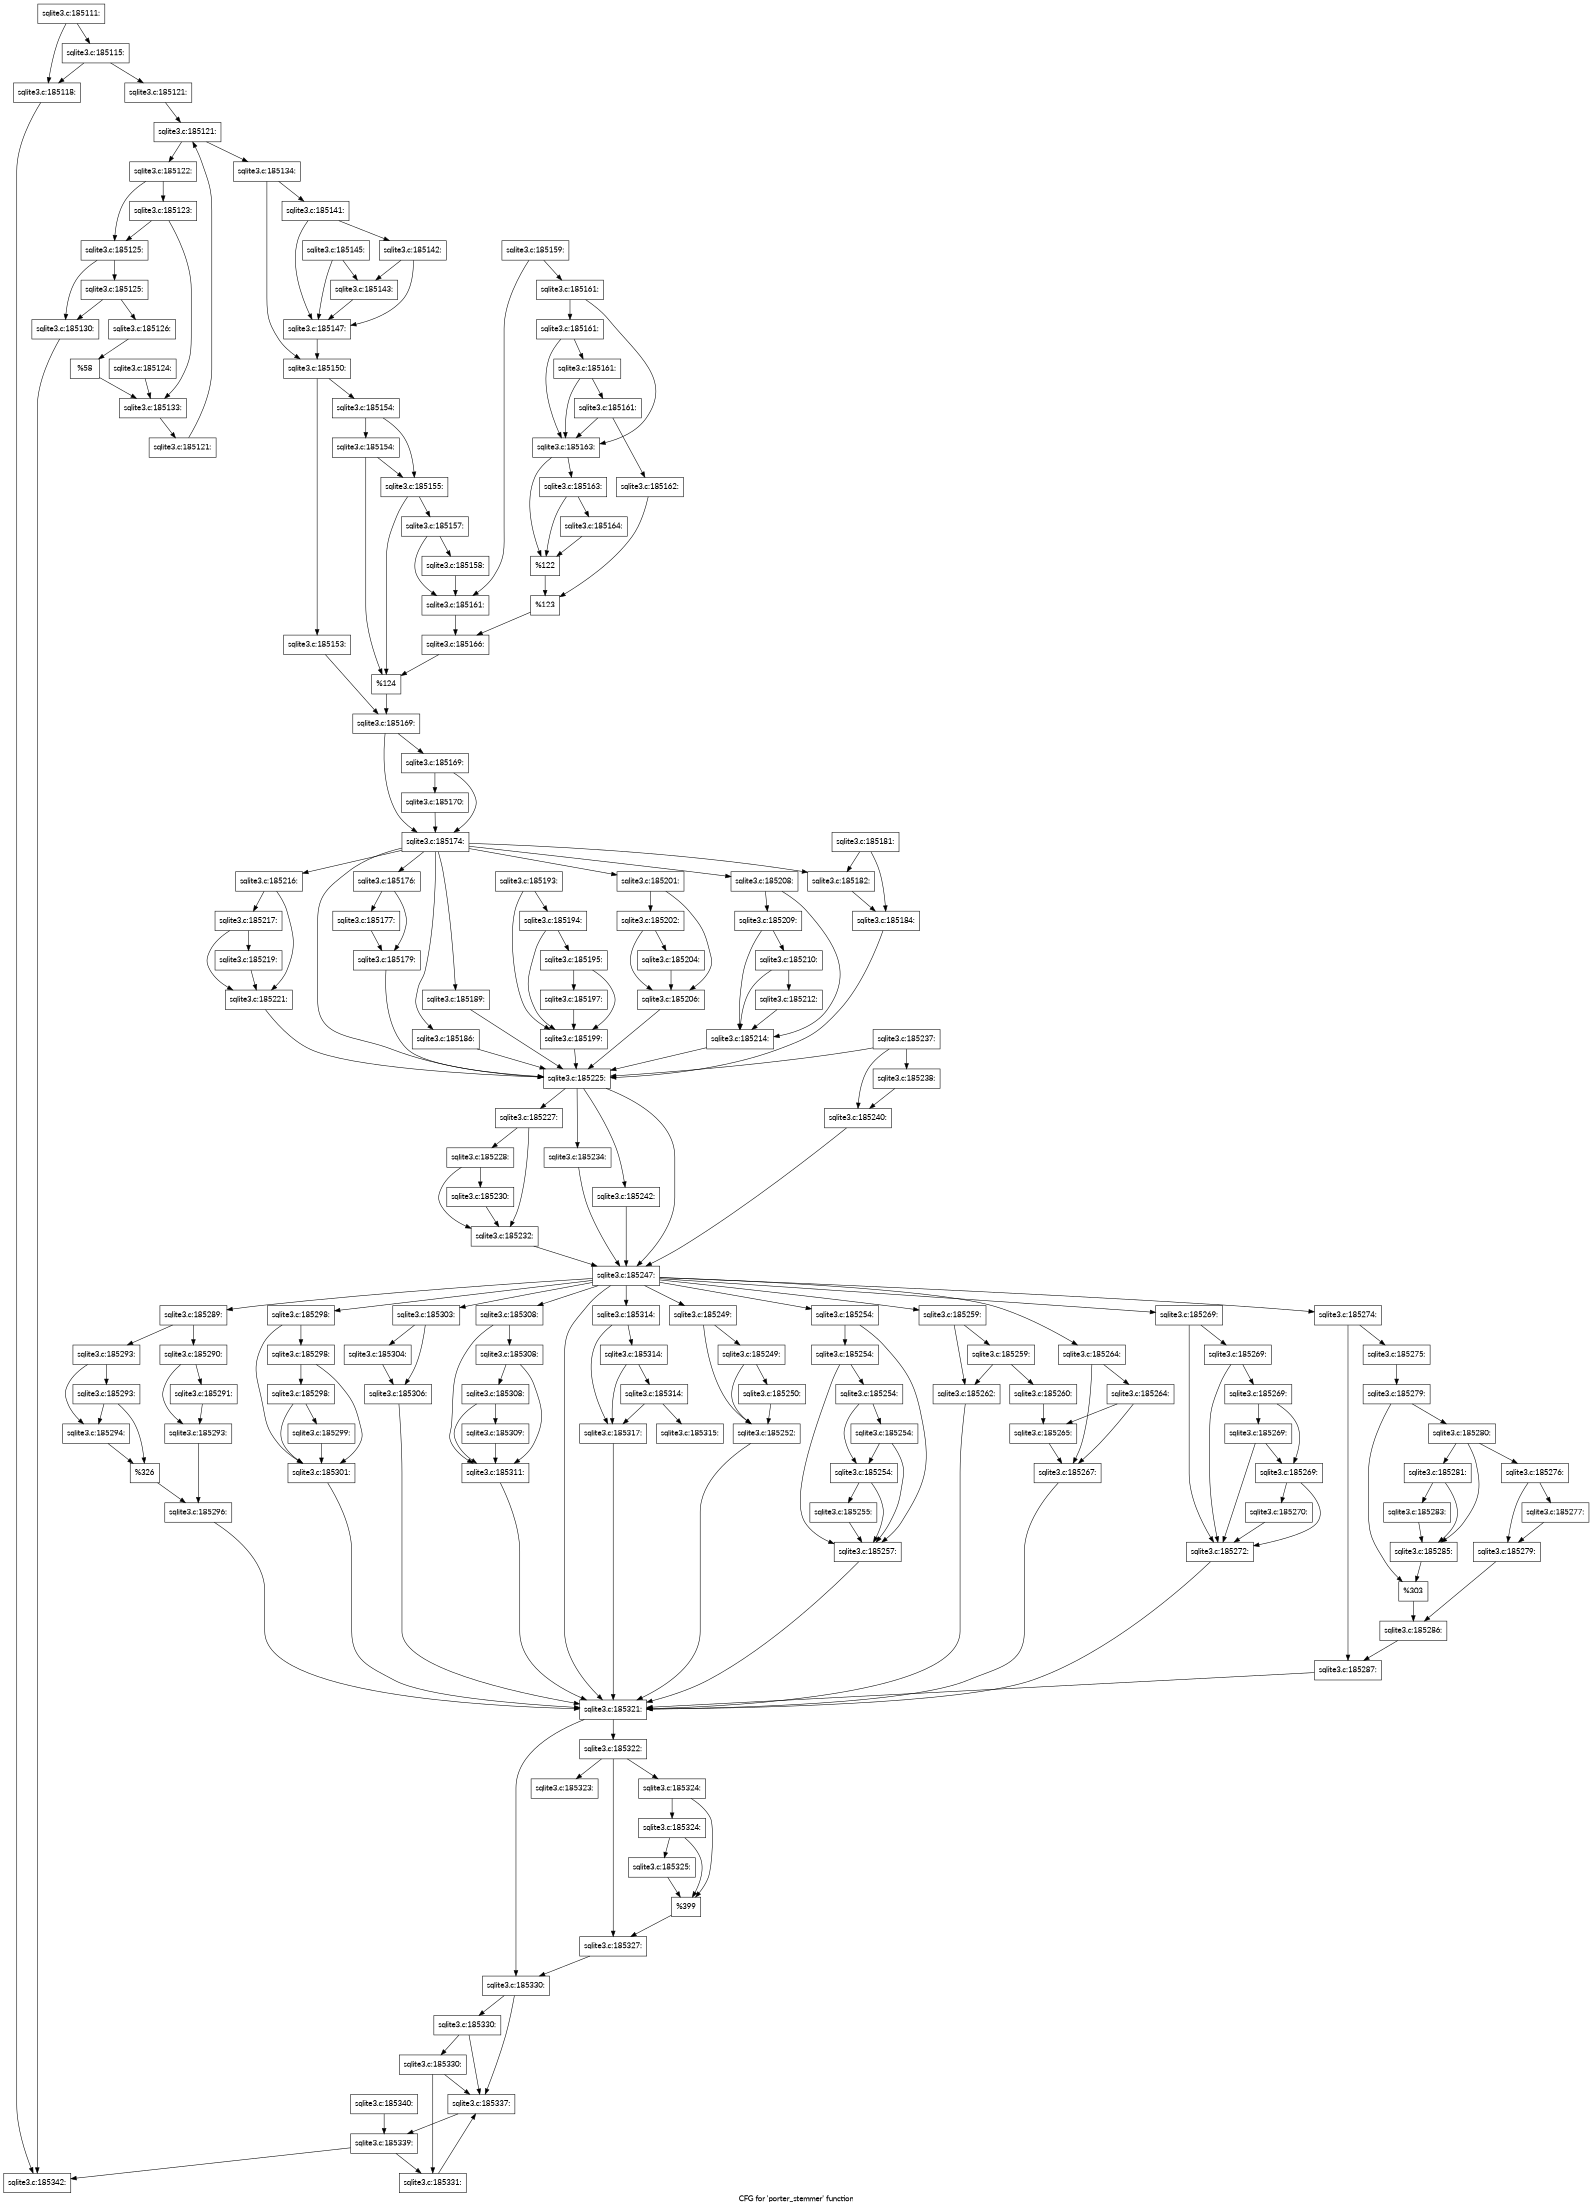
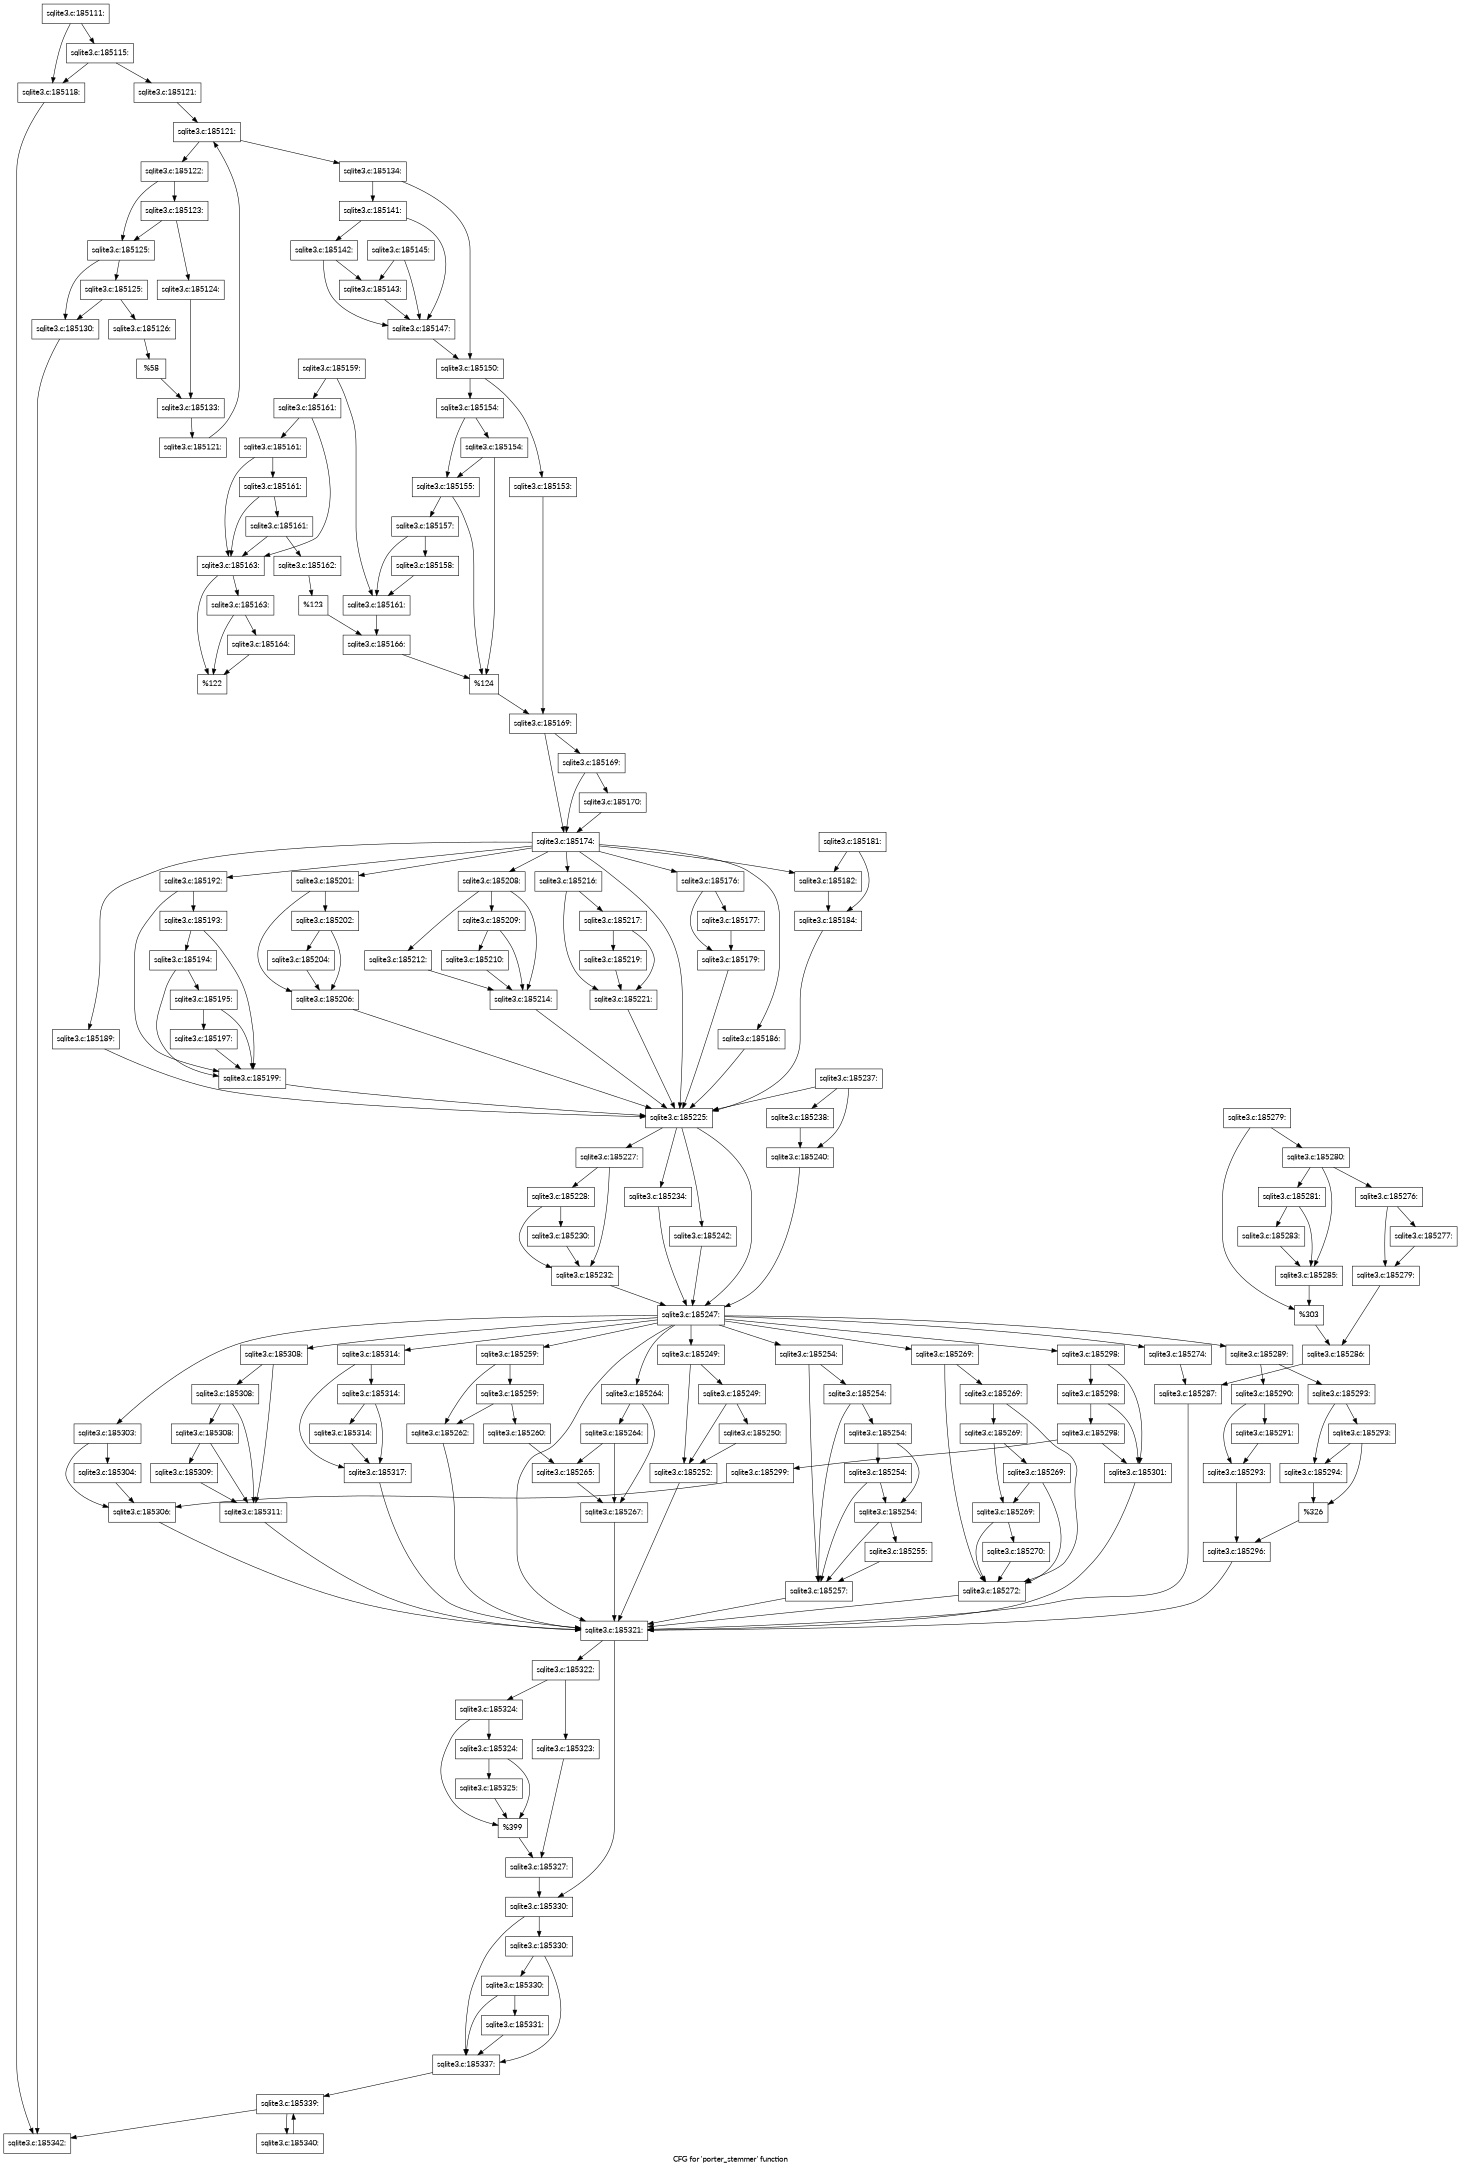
(191, 309) -> (182, 248)
(545, 583) -> none
none -> (193, 881)
(789, 977) -> (445, 918)
(1397, 1355) -> none
(690, 1434) -> none
(321, 1451) -> (468, 1497)
(613, 1845) -> (553, 1806)
(406, 2162) -> (287, 2121)
